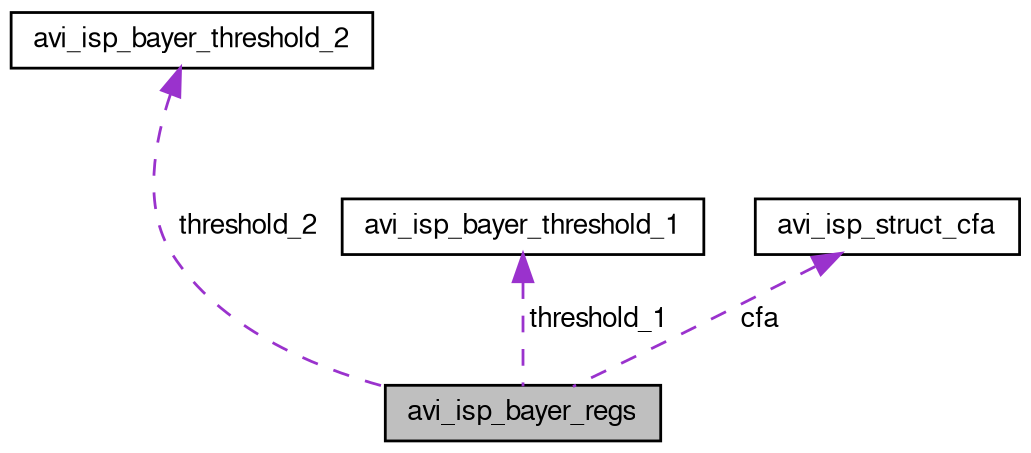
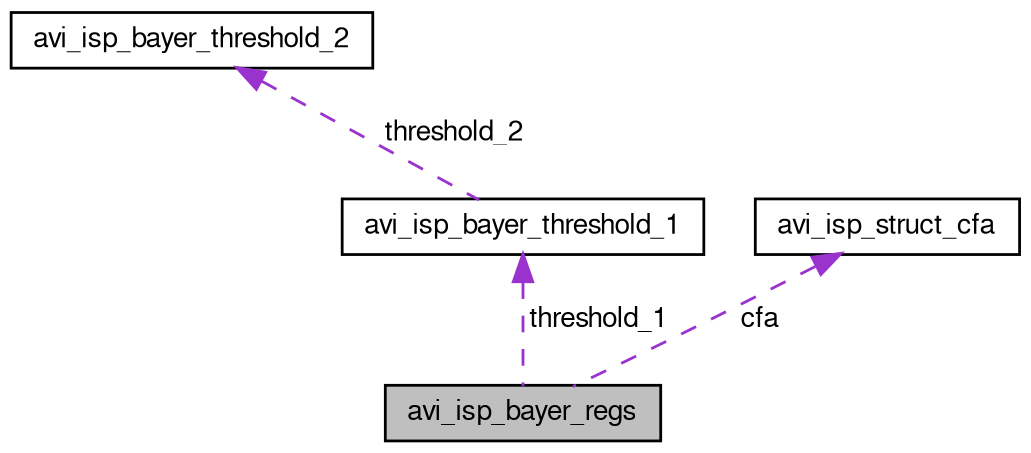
(201, 289) -> (370, 141)
